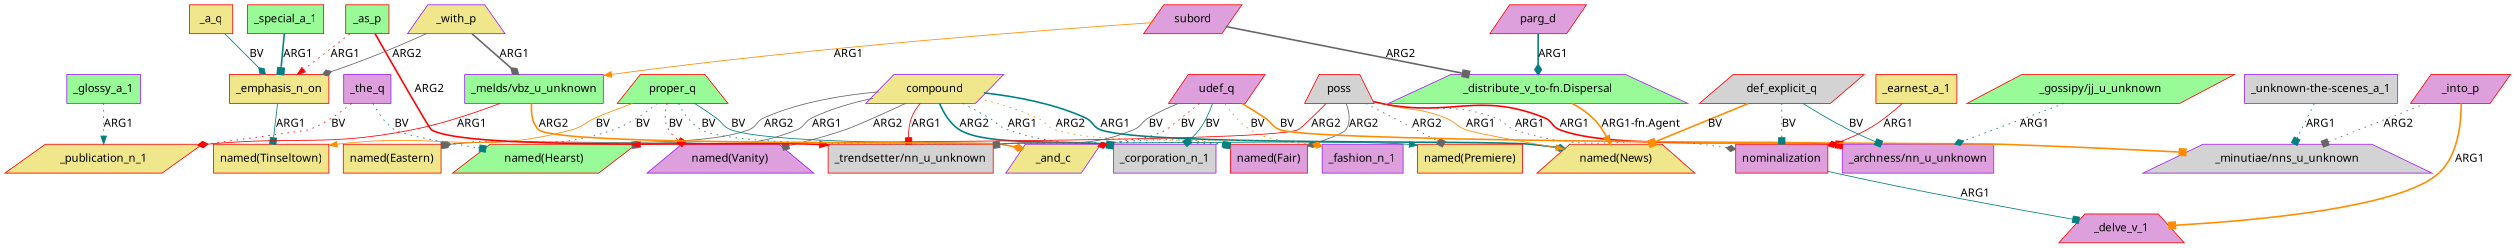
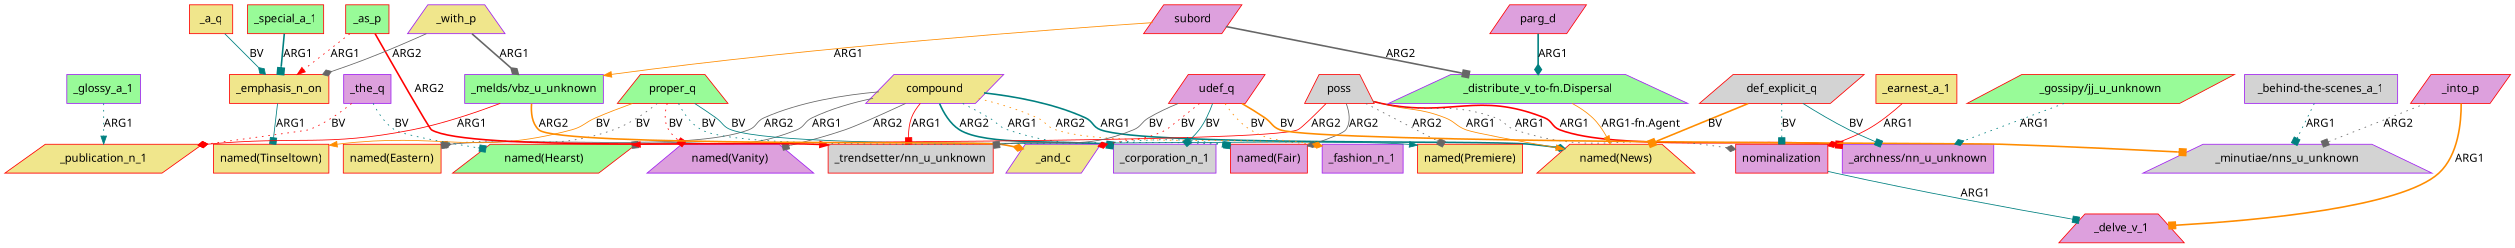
(2321, 89) -> (2321, 89)
(1592, 117) -> (1592, 117)
